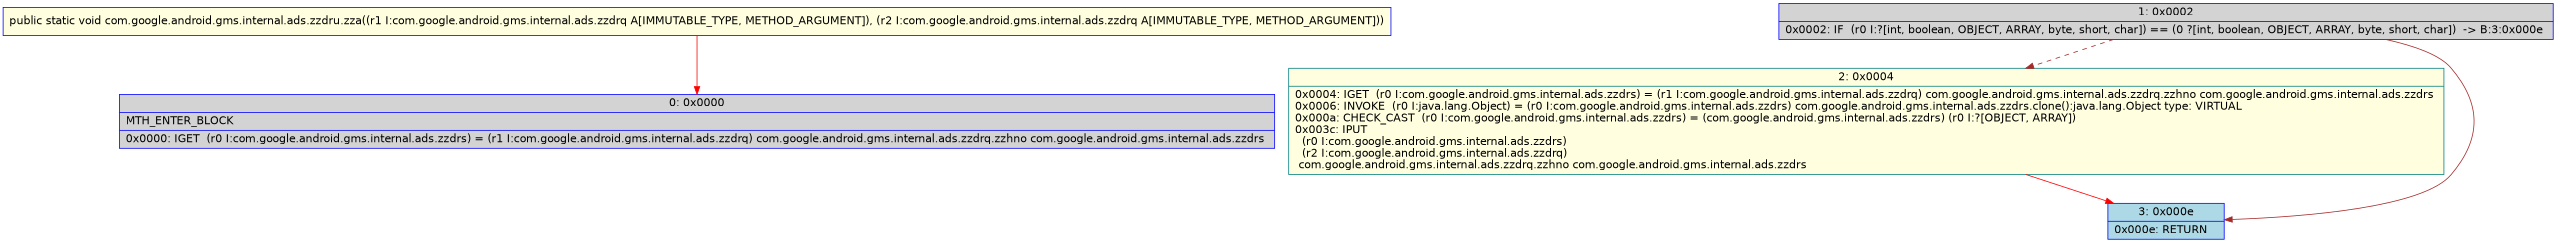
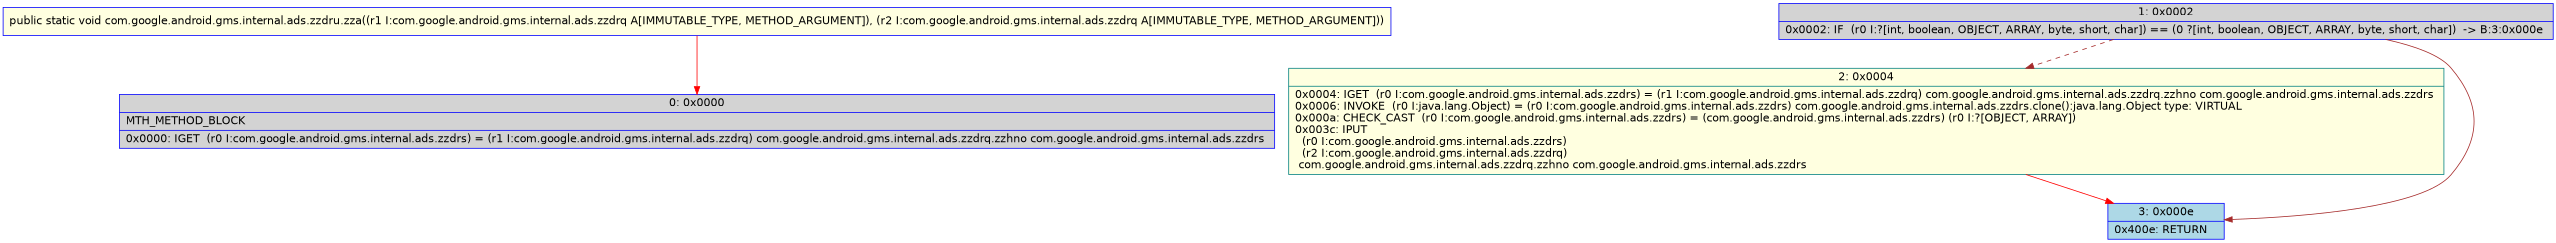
(180, 121) -> (186, 121)
(2166, 230) -> (2166, 230)
